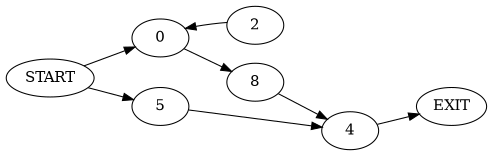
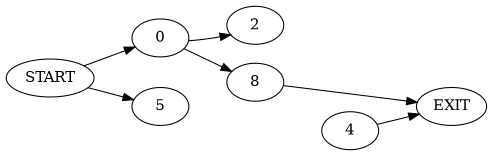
(211, 24) -> (205, 39)
(298, 104) -> (345, 93)
(250, 118) -> none
